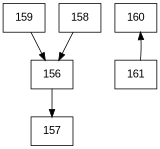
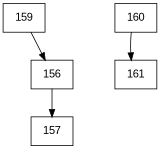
(80, 18) -> none
(141, 50) -> (131, 42)
